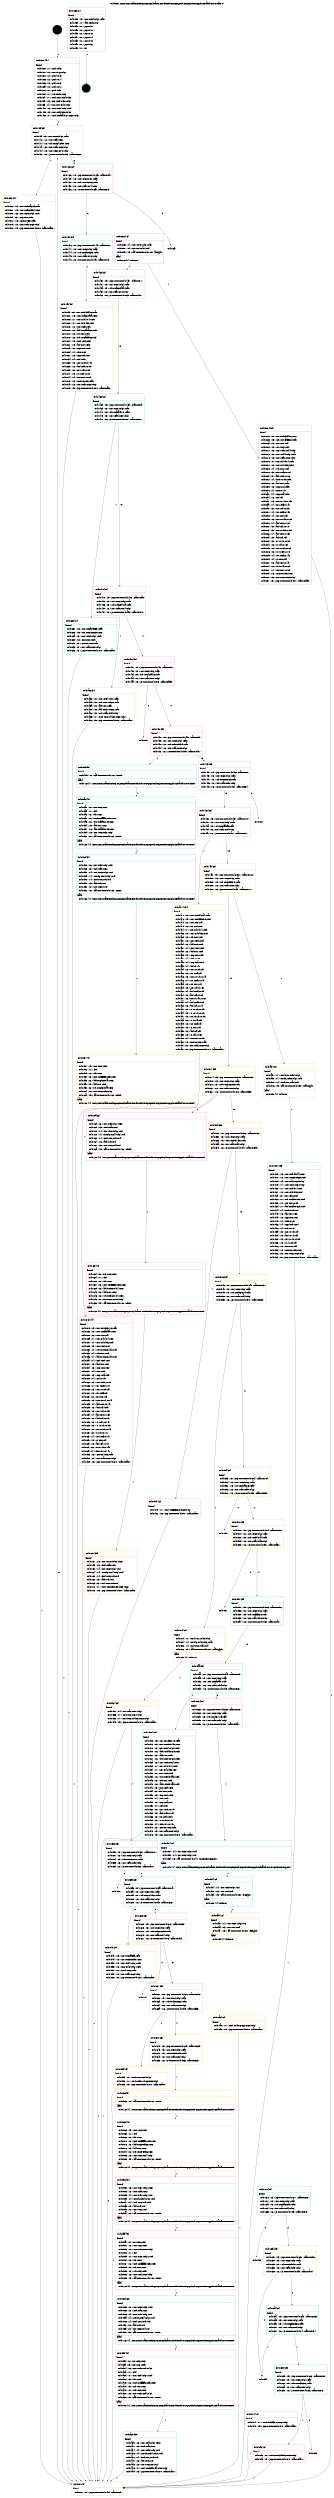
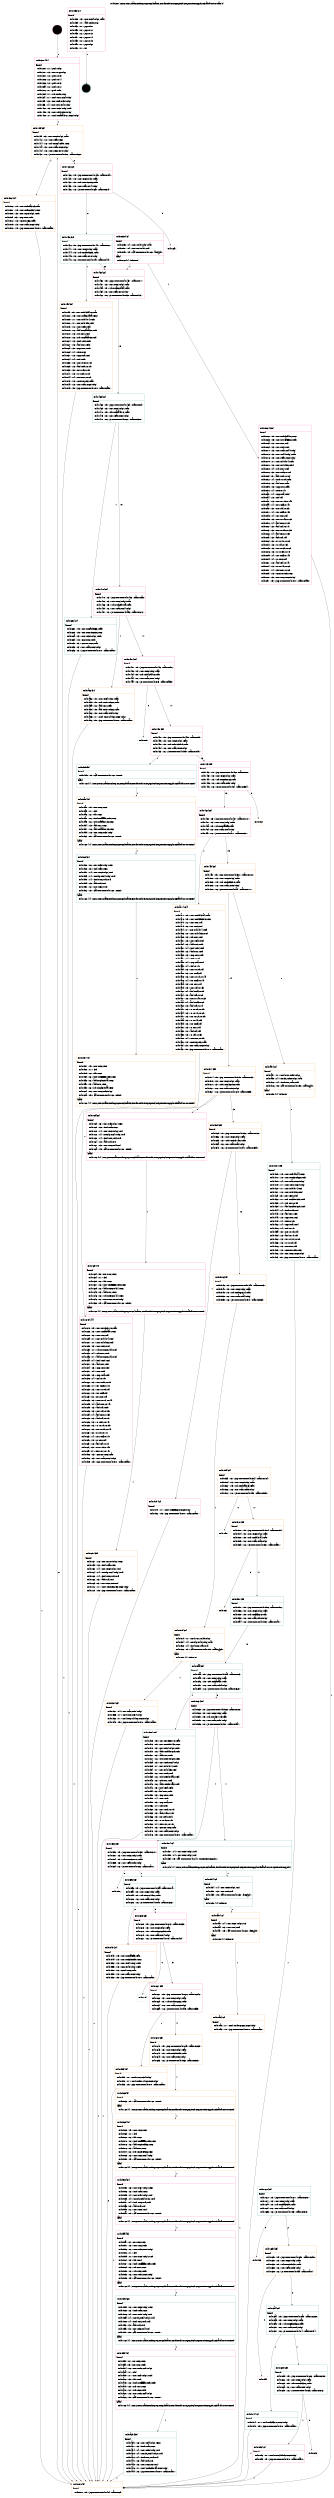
none -> (102, 266)
(136, 822) -> (136, 822)
(242, 1385) -> none
(131, 1783) -> (206, 1802)
none -> (236, 1978)
(264, 2353) -> (271, 2371)
